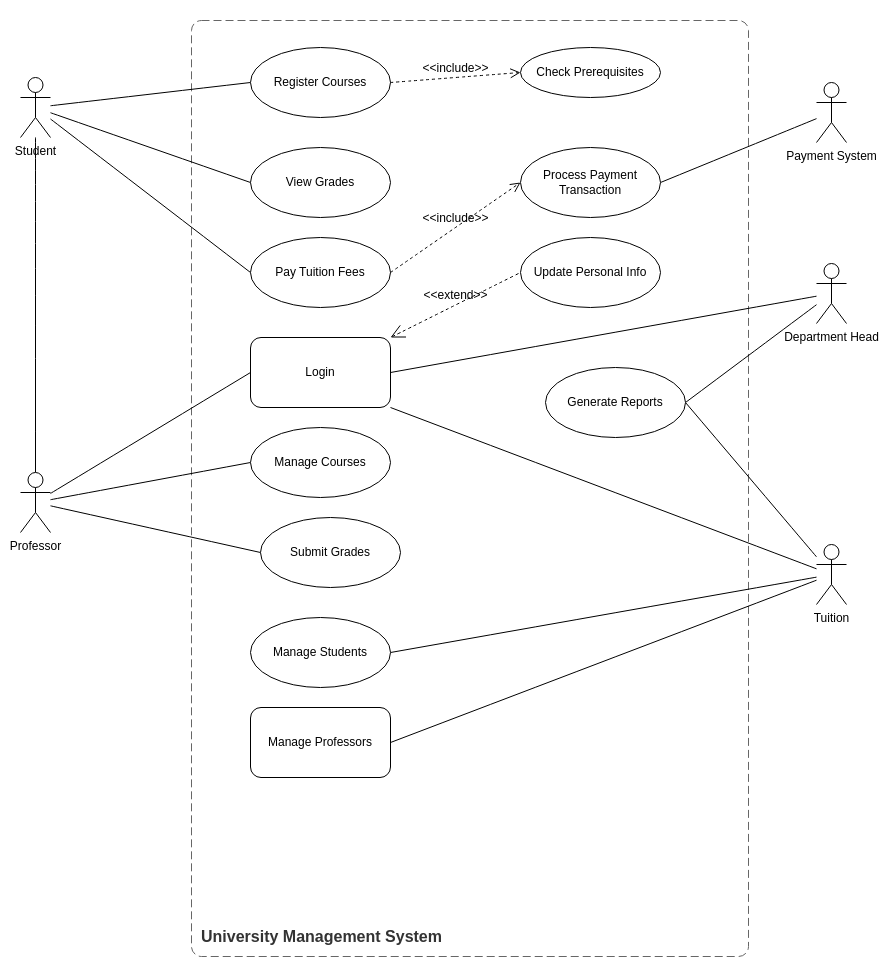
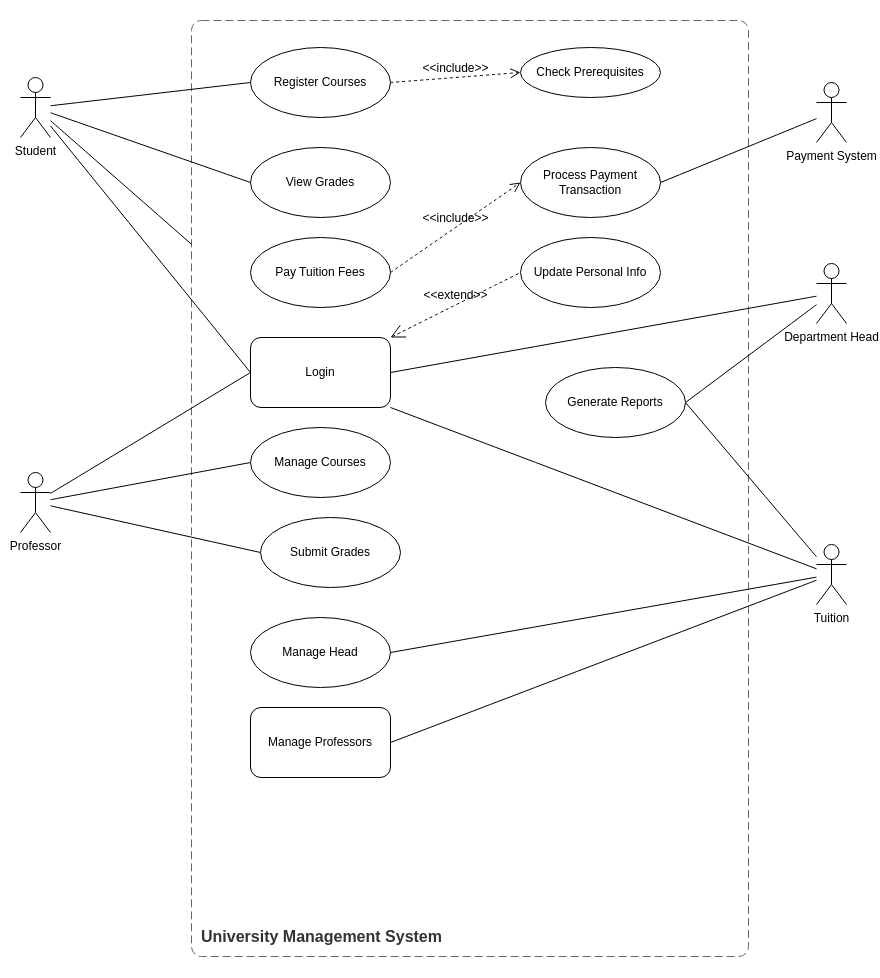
(151, 196) -> (122, 183)
(36, 306) -> (150, 248)
(321, 653) -> (321, 653)
